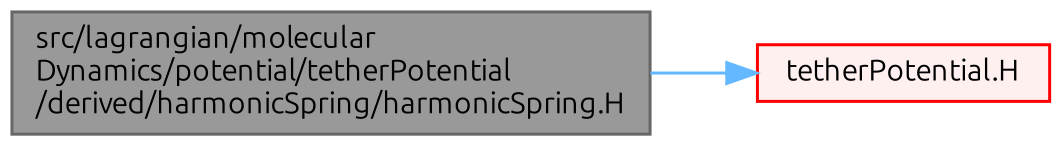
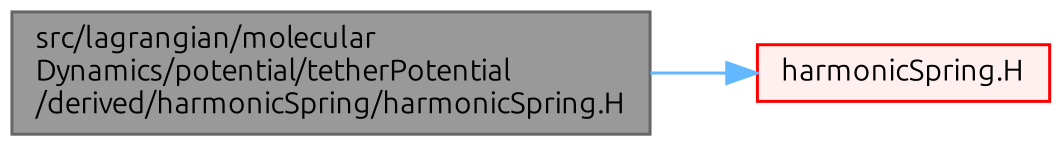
(904, 73) -> (904, 73)
